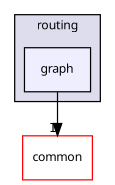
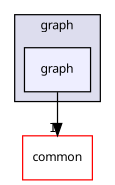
(58, 26) -> (58, 26)
